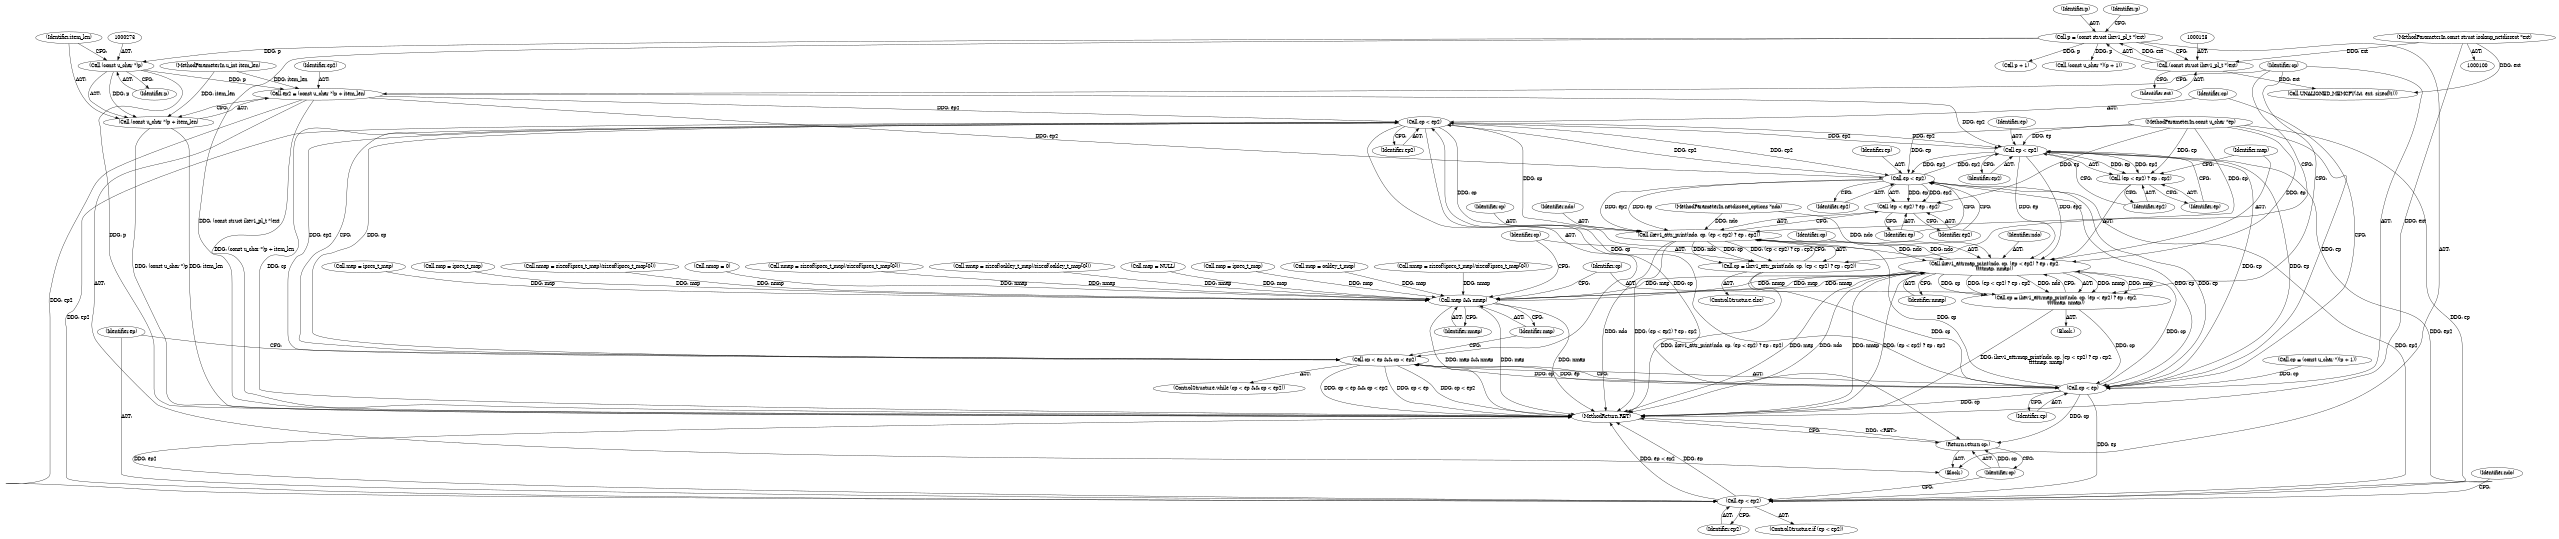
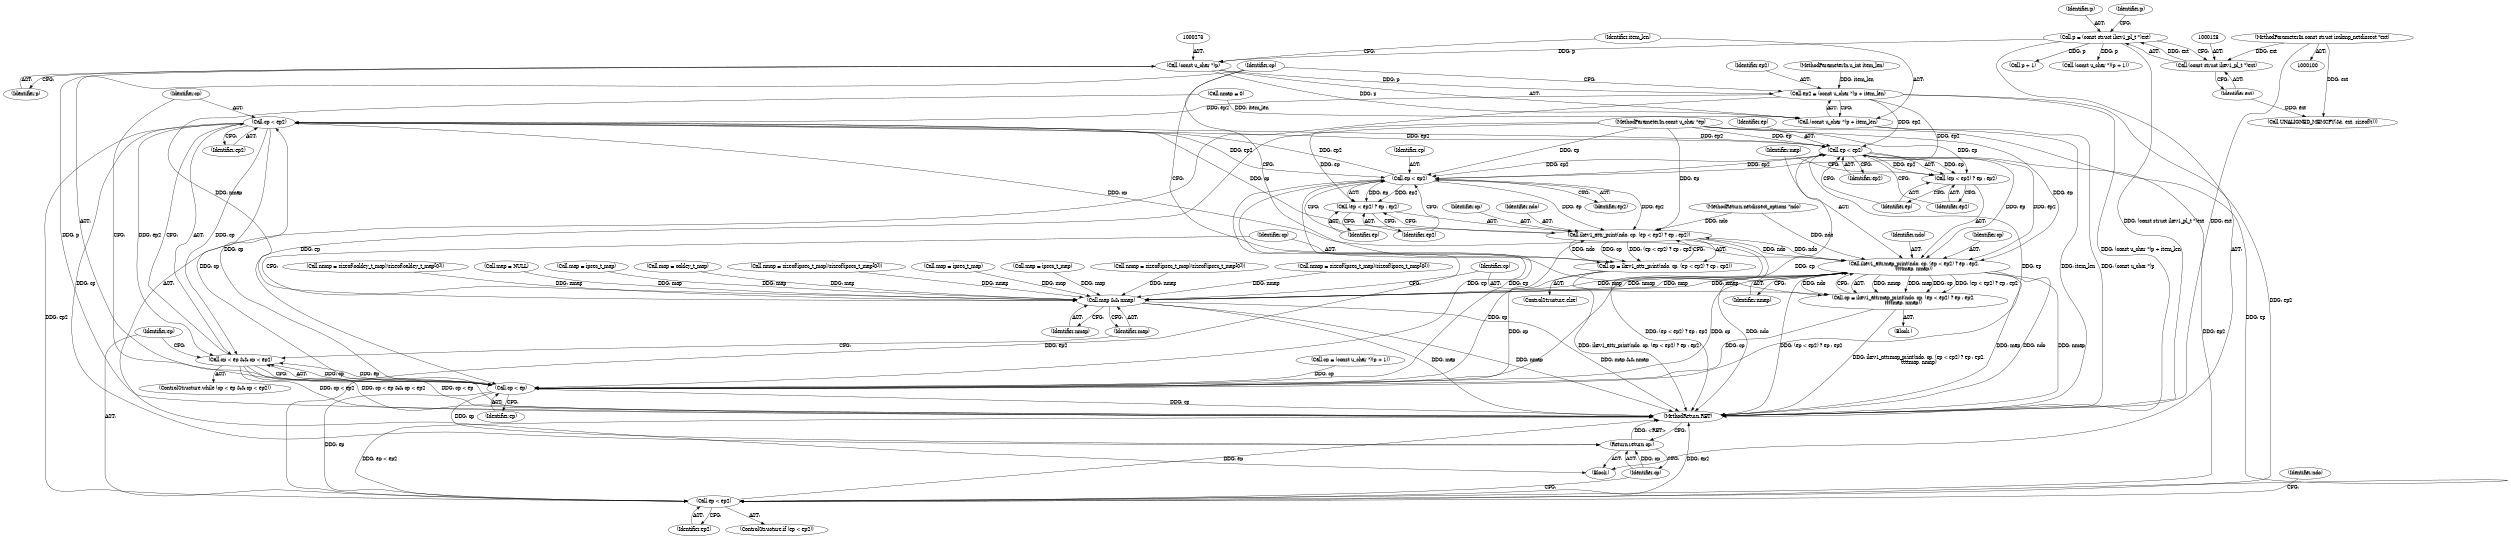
(2268, 80) -> (2277, 107)
(195, 96) -> (1509, 116)
(1728, 207) -> (1753, 207)
